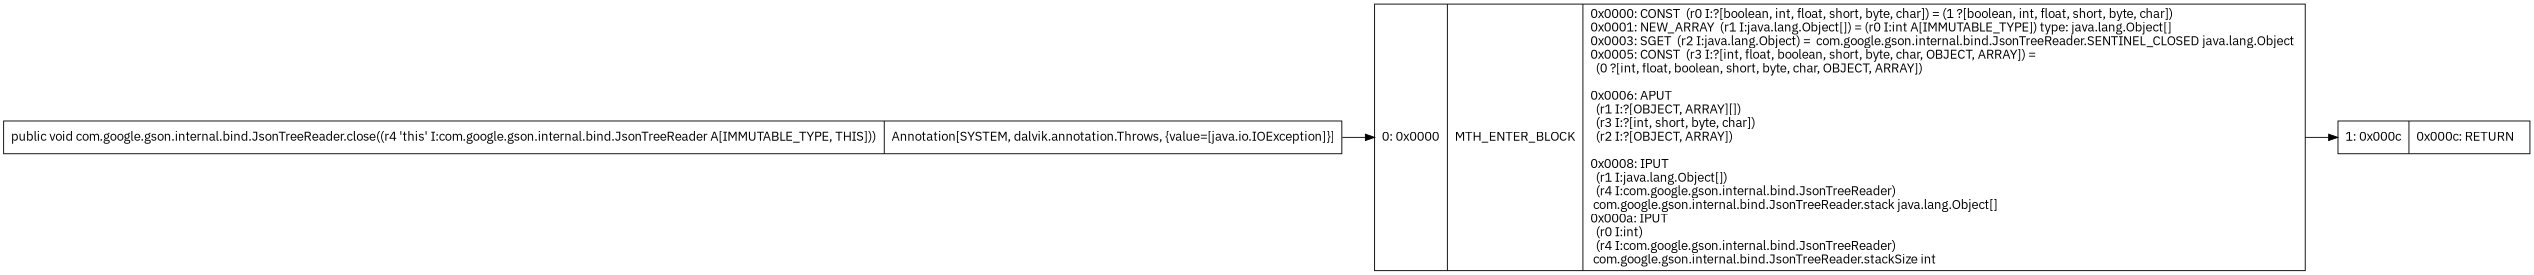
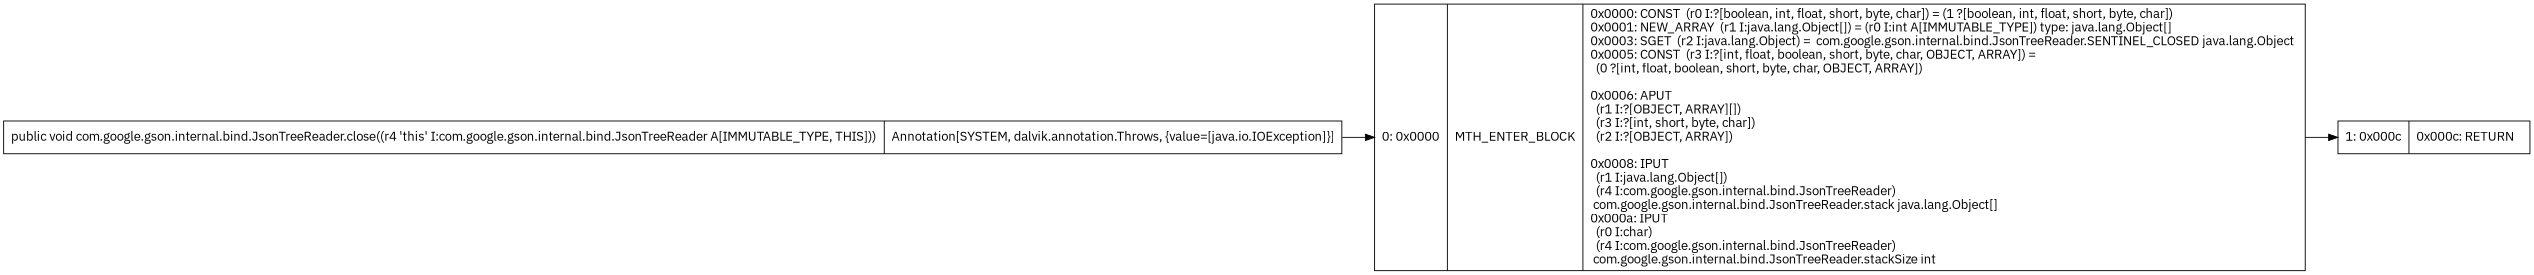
(1617, 232) -> (1622, 232)
